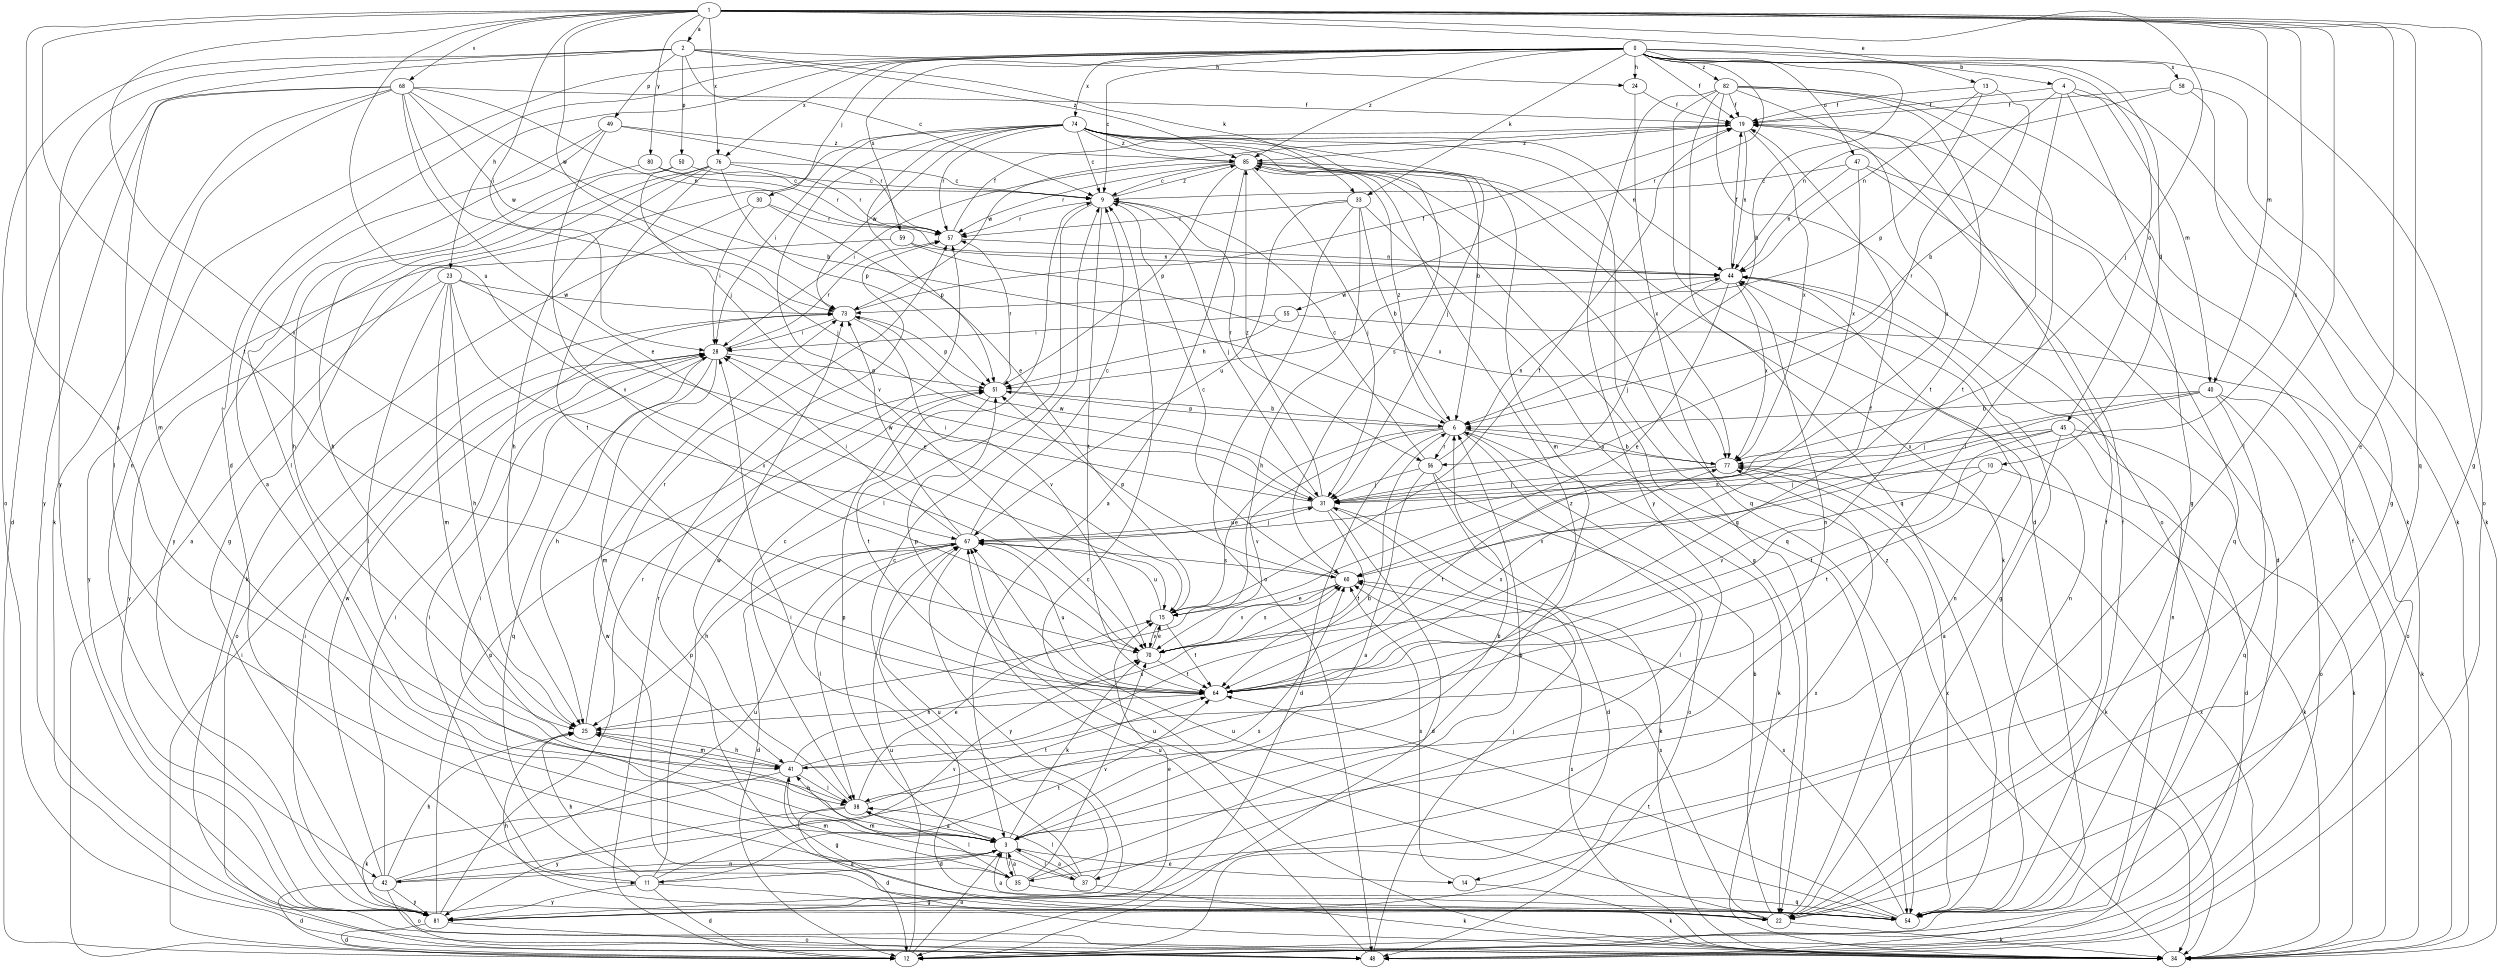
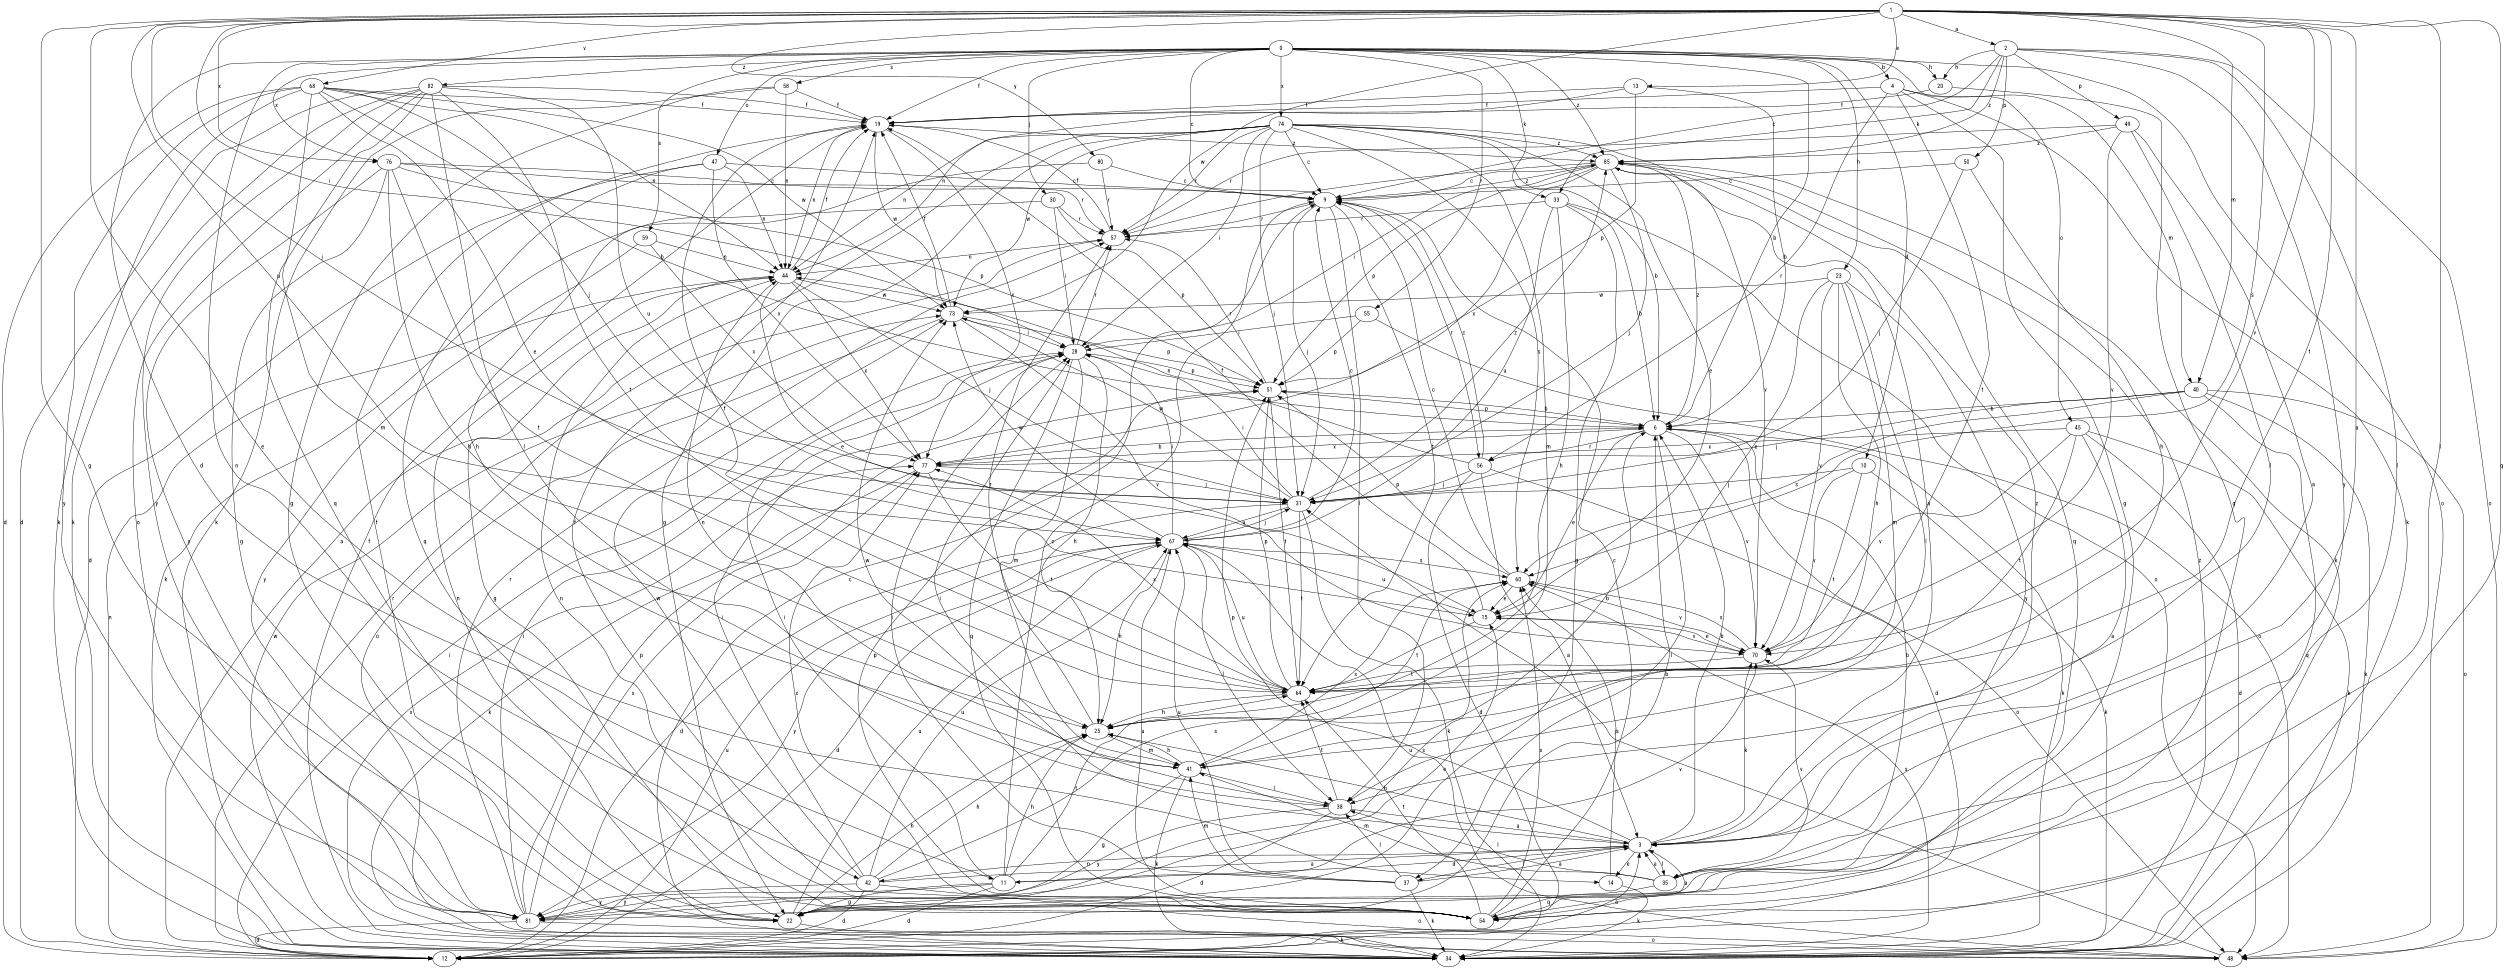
(1635, 86) -> (1940, 86)
(1204, 352) -> (1335, 352)
(984, 685) -> none
